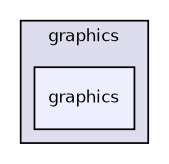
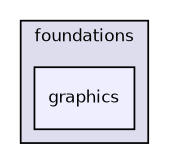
(84, 37) -> (84, 37)
